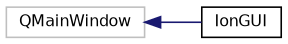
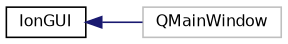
(181, 22) -> (122, 22)
